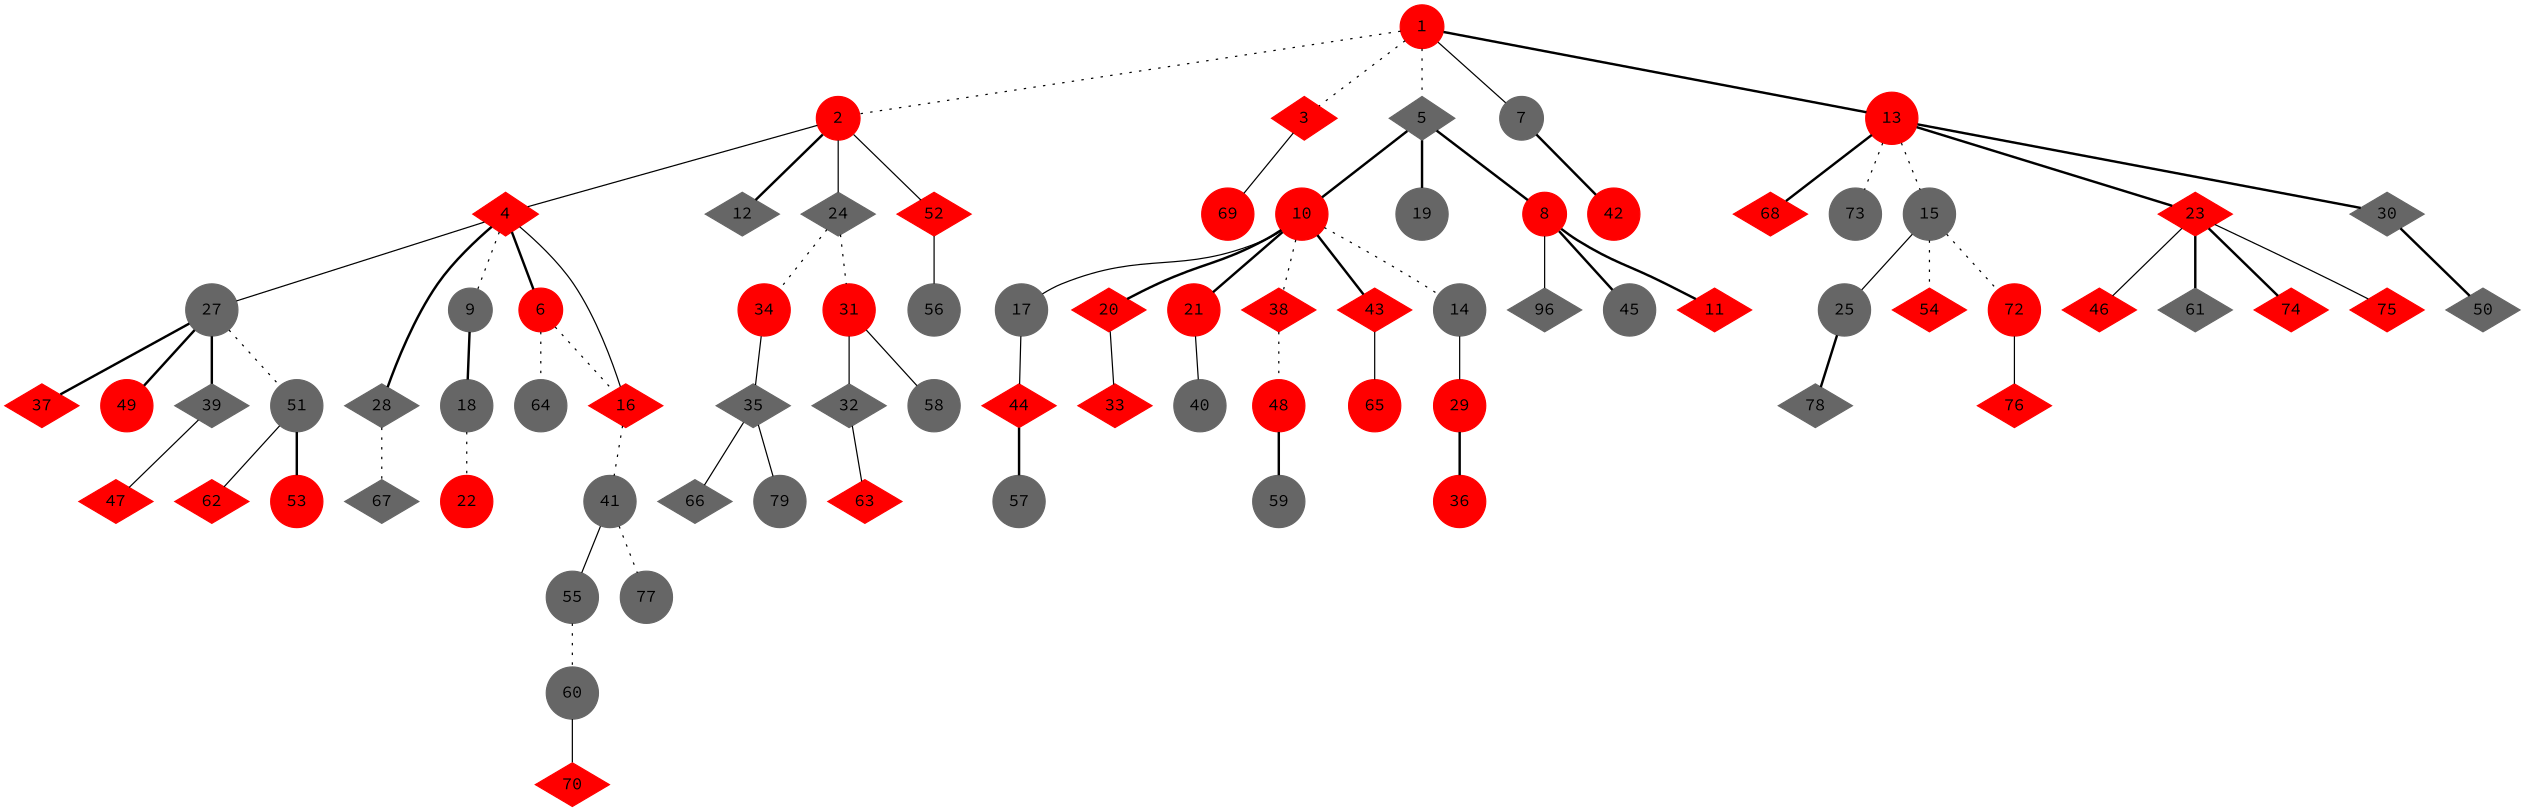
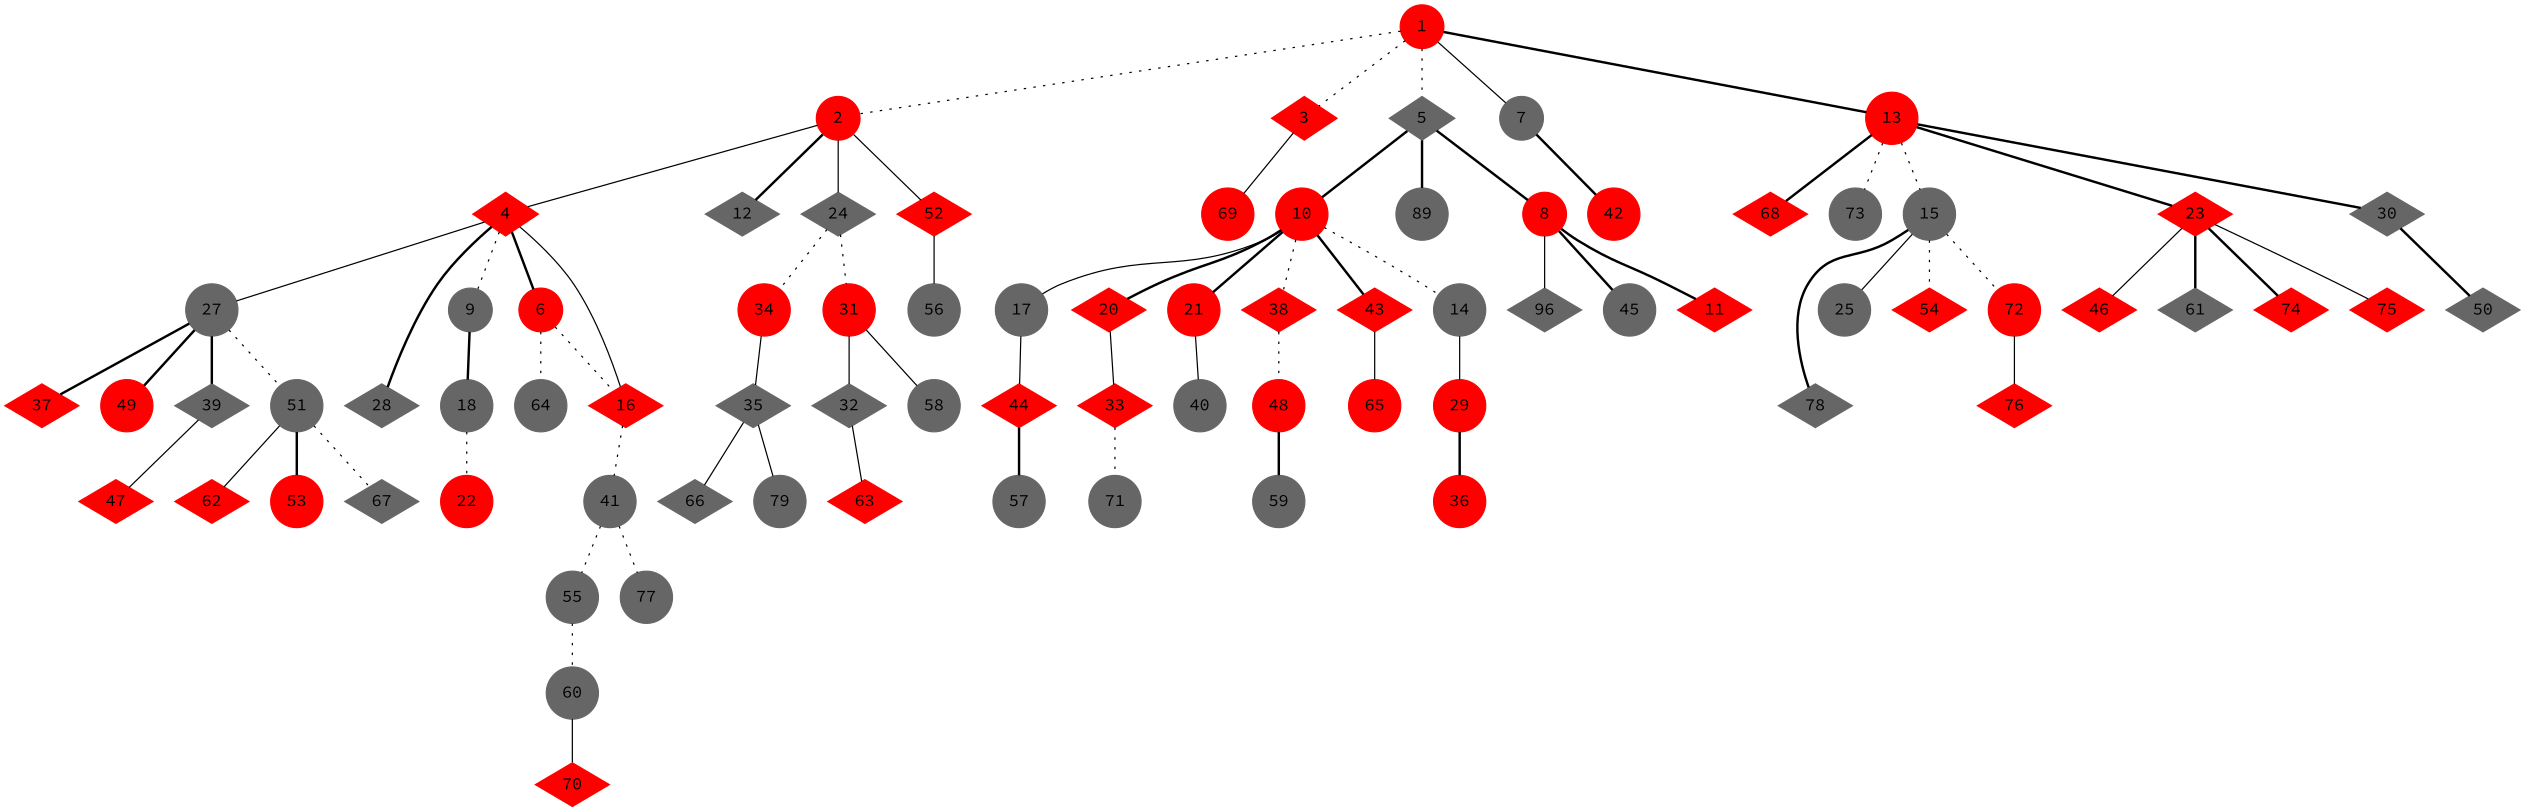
(1422, 214) -> (1422, 214)
(1829, 361) -> (1811, 280)
(382, 454) -> (342, 456)
none -> (1115, 502)
(591, 550) -> (591, 550)
